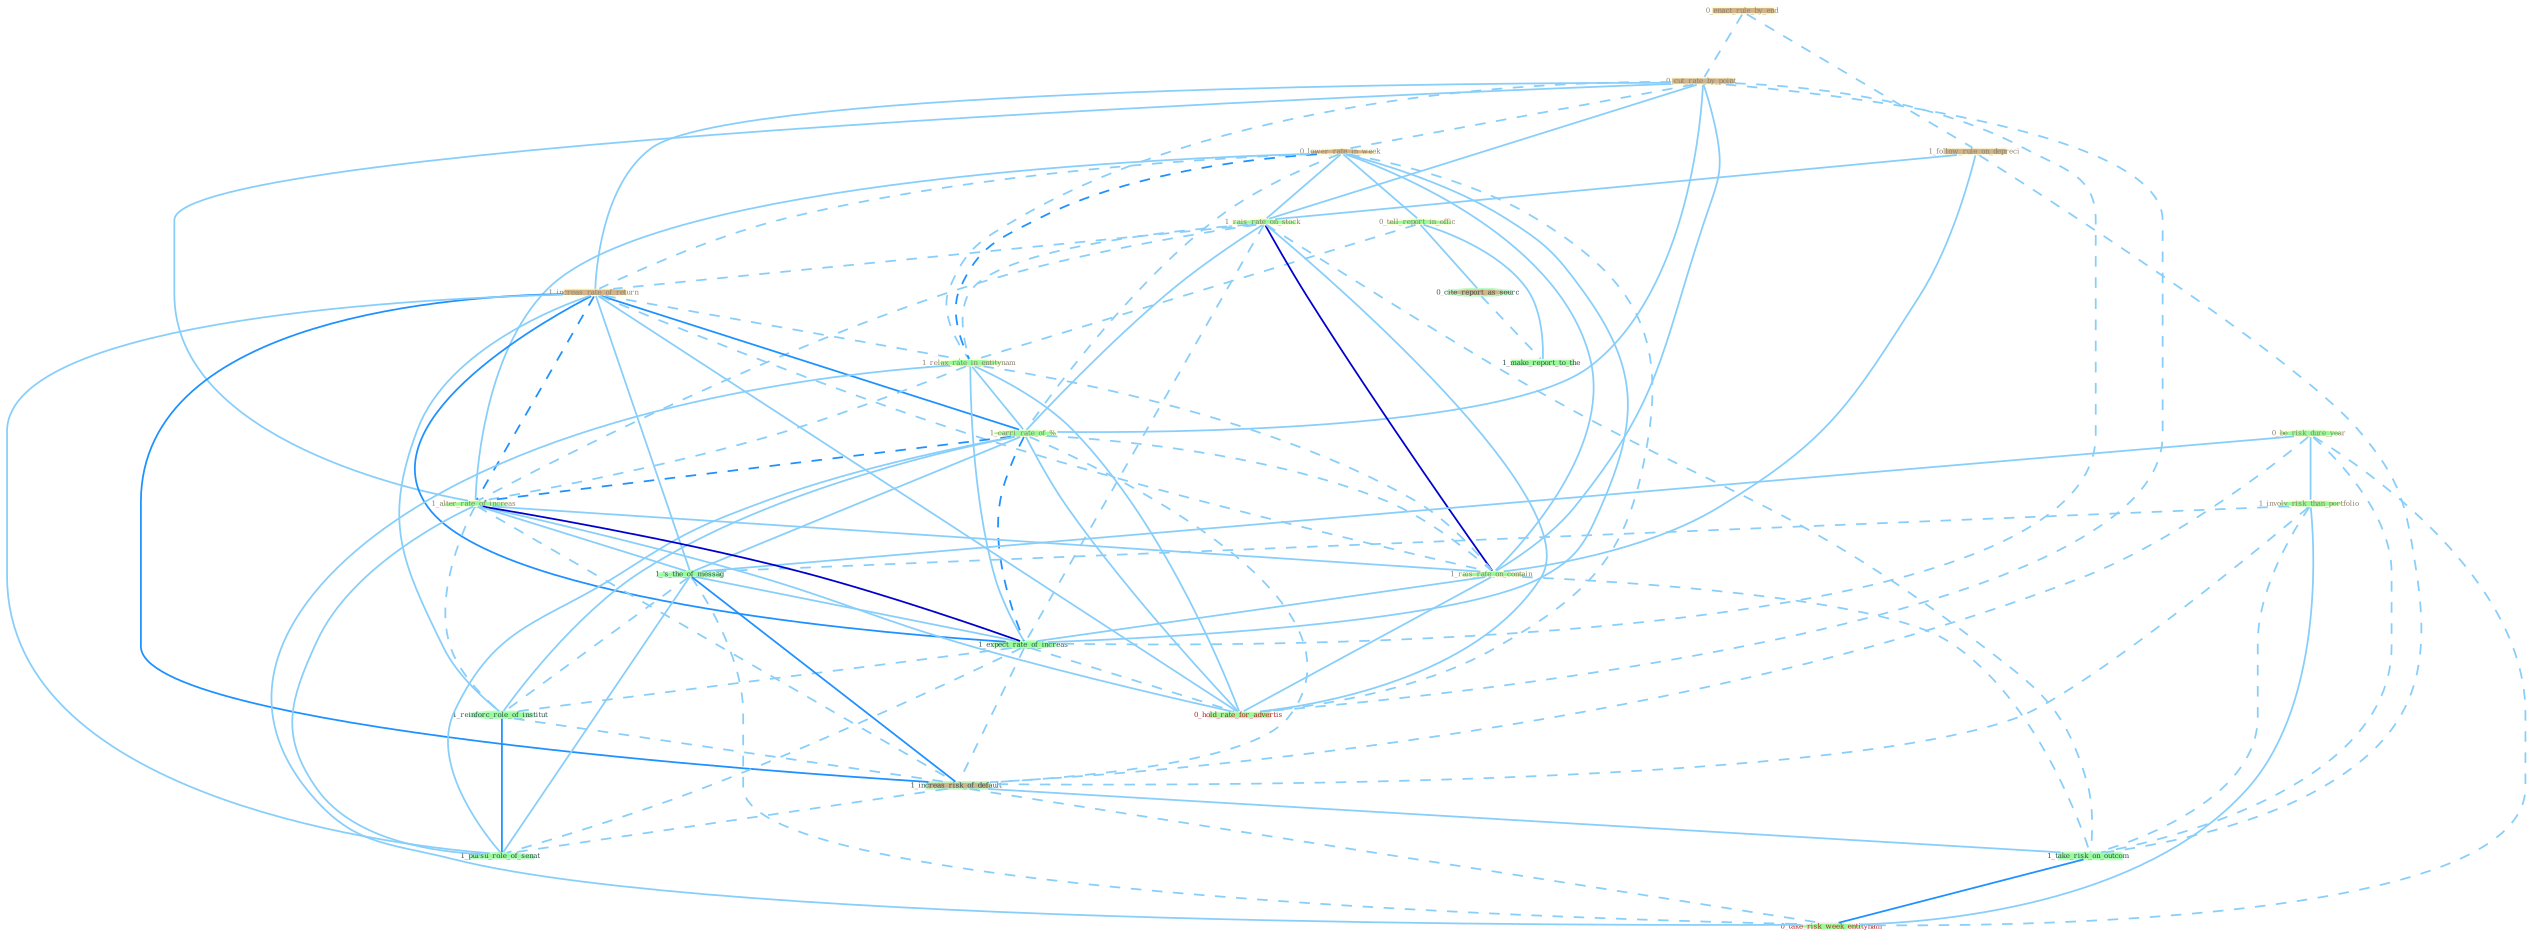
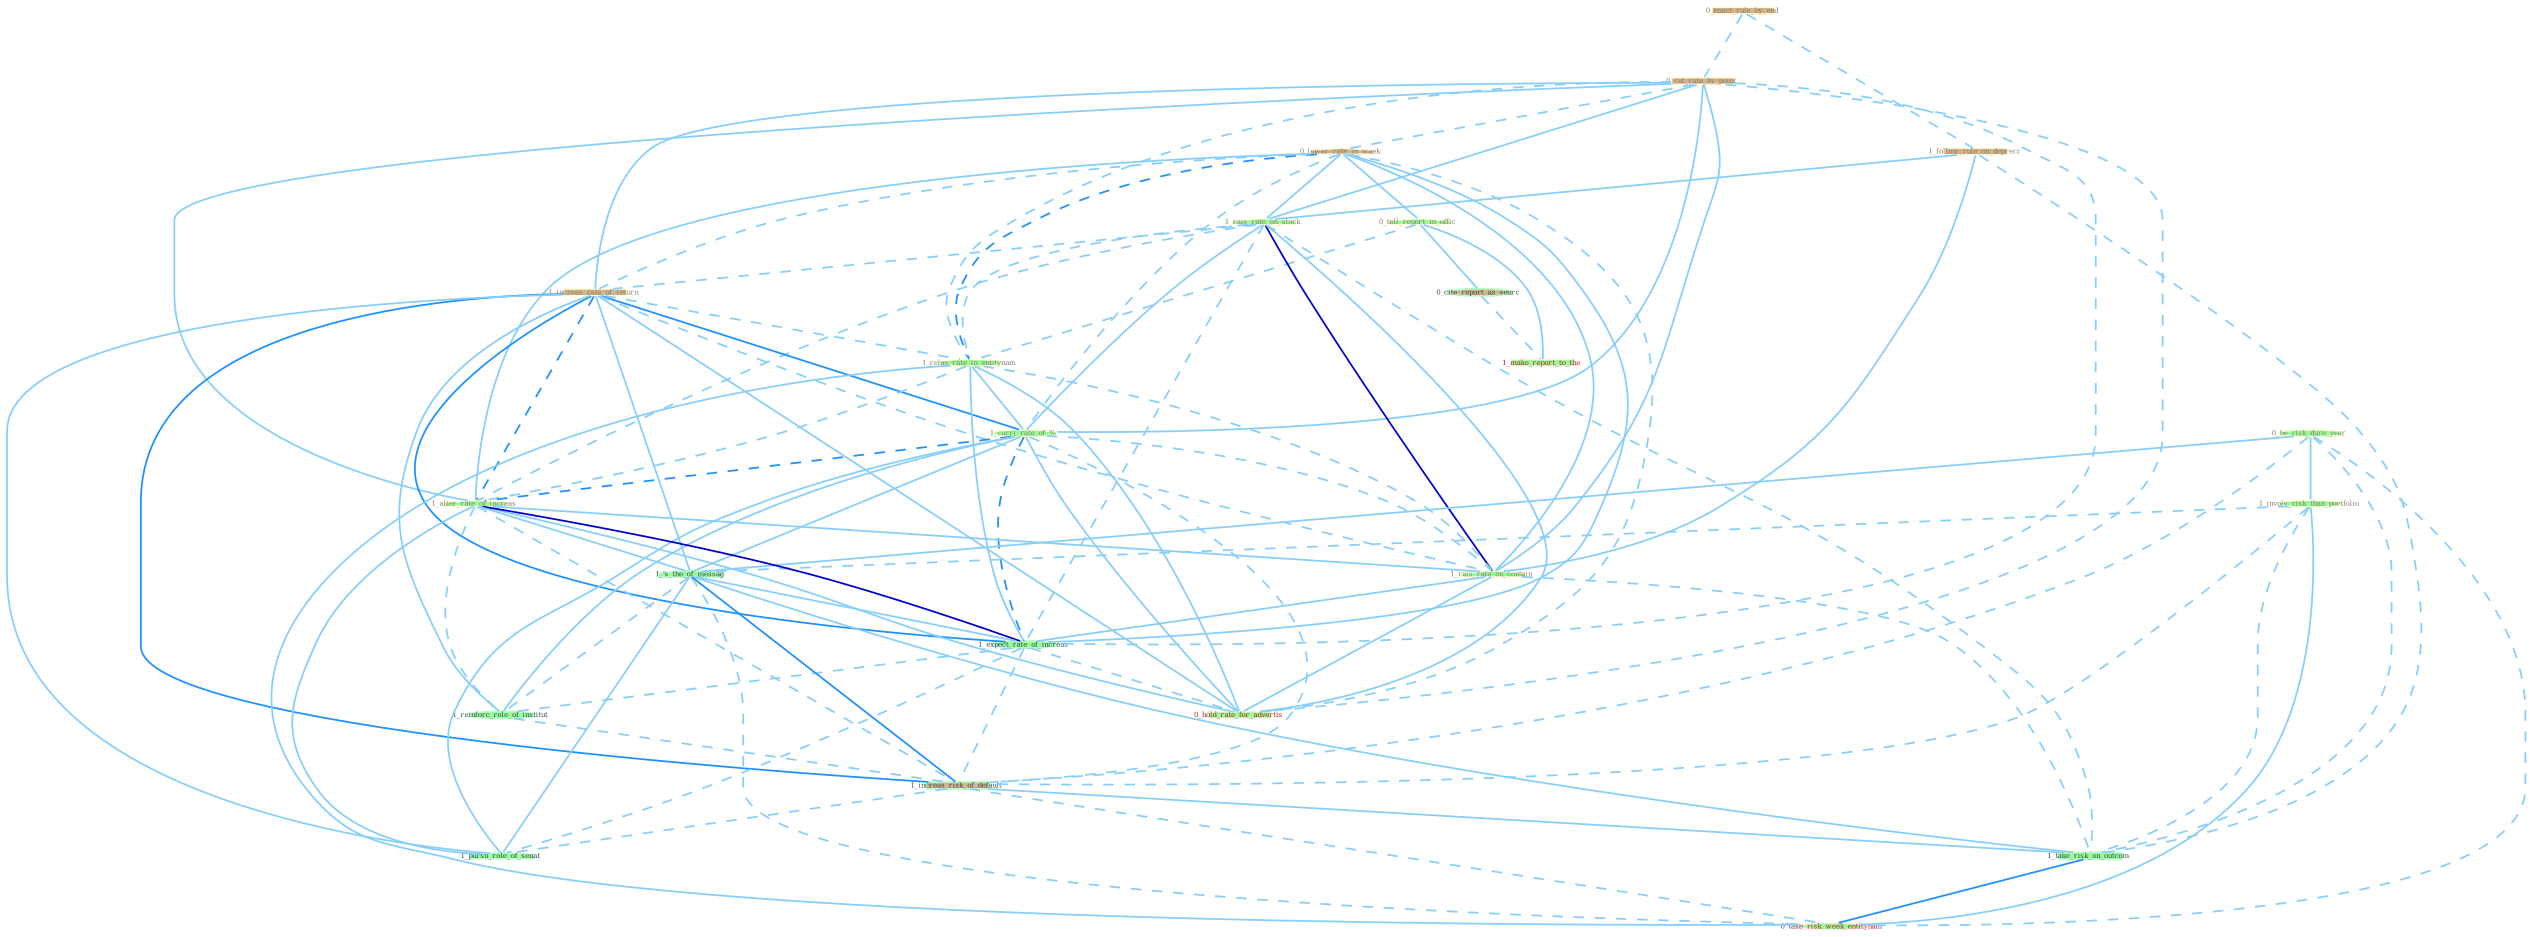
(1543, 363) -> (1543, 363)
none -> (1410, 760)
(502, 785) -> none
